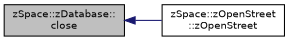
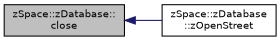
(223, 20) -> (219, 20)
